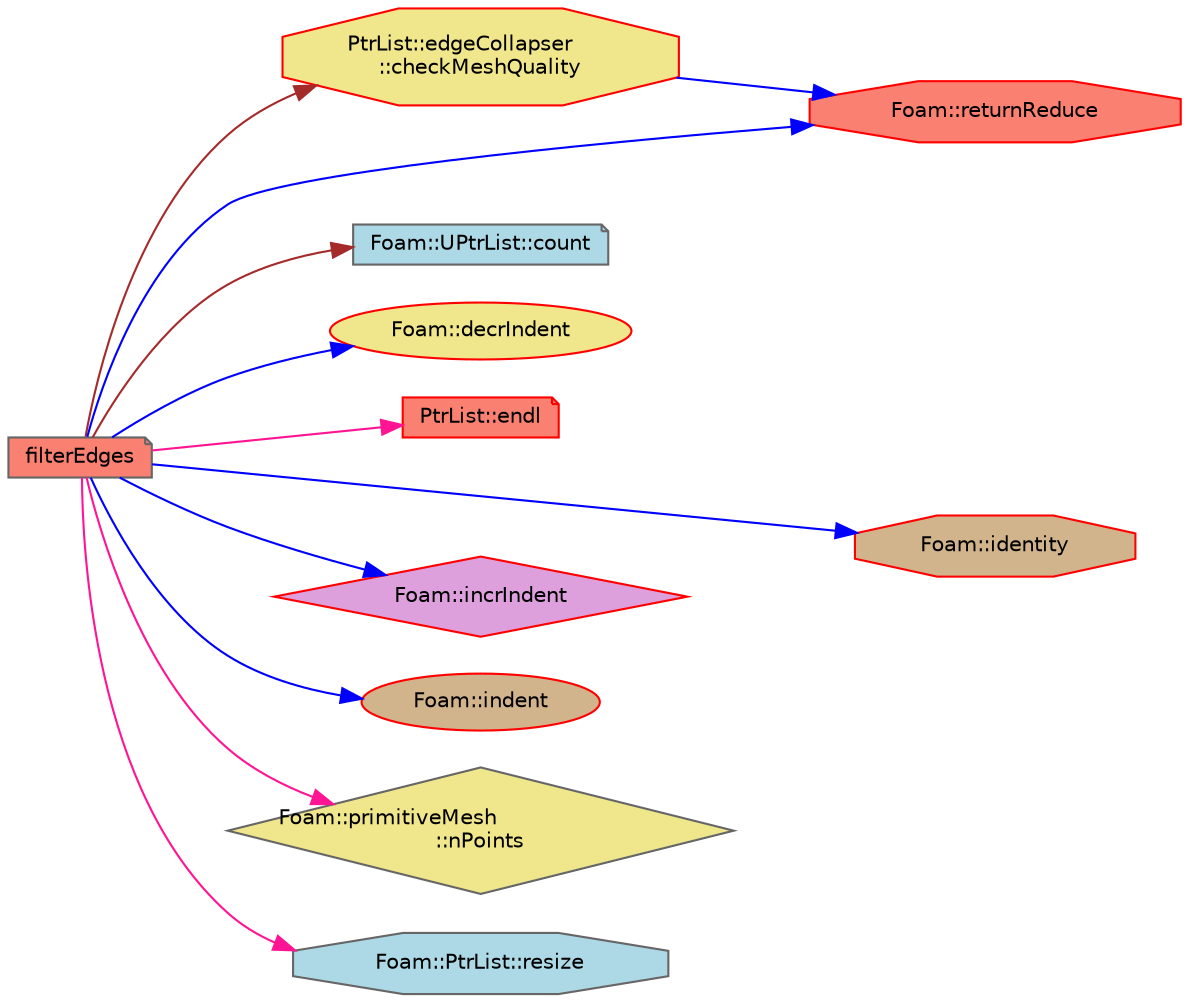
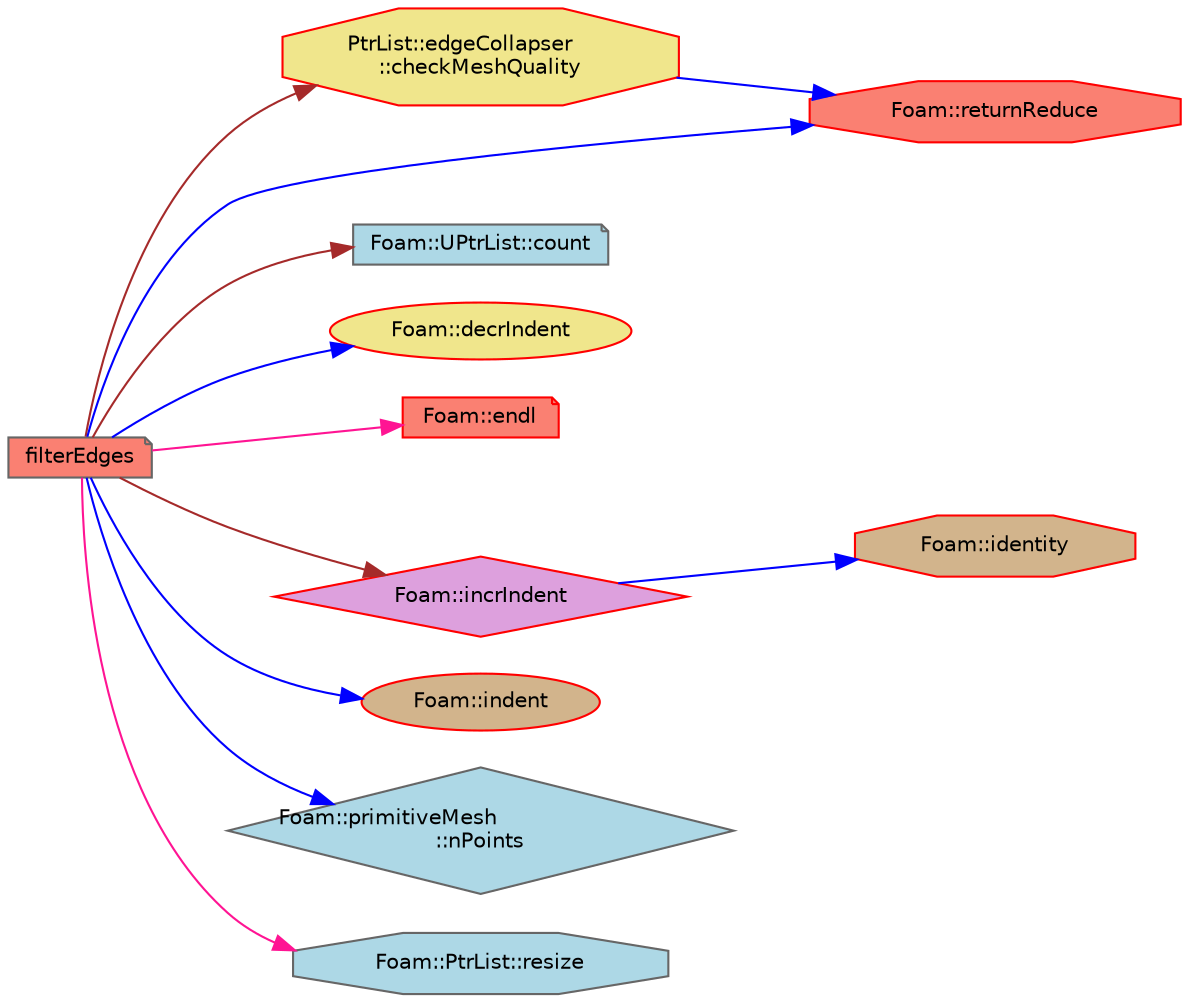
(481, 417) -> (481, 417)
(494, 498) -> (727, 572)
(239, 531) -> (239, 531)
(162, 667) -> (162, 667)
(481, 831) -> (481, 831)
